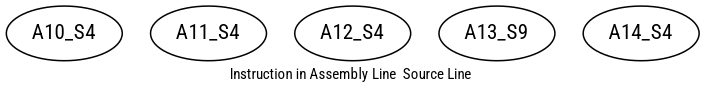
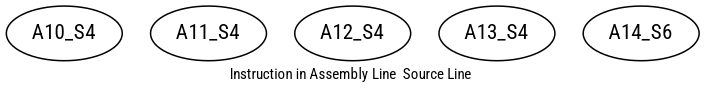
(497, 33) -> (497, 33)
(641, 33) -> (641, 33)
